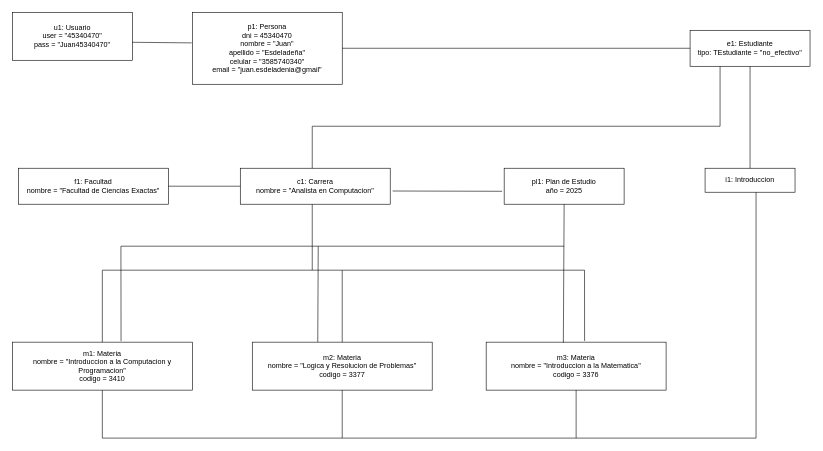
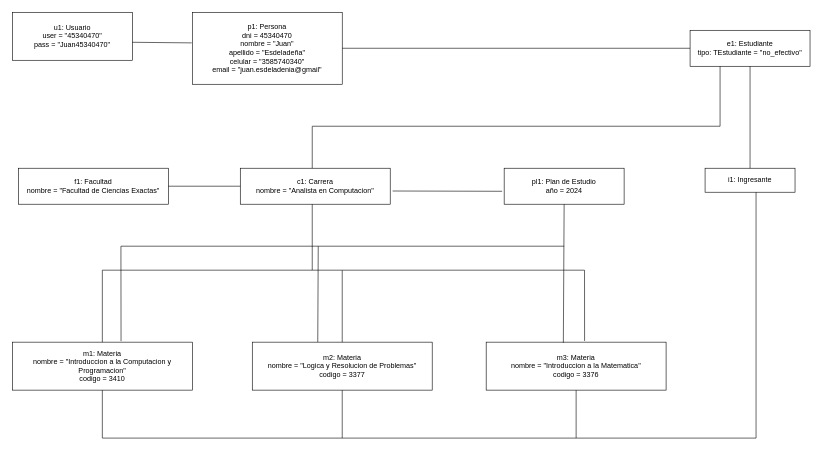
(750, 180) -> (750, 180)
(564, 186) -> (564, 186)
